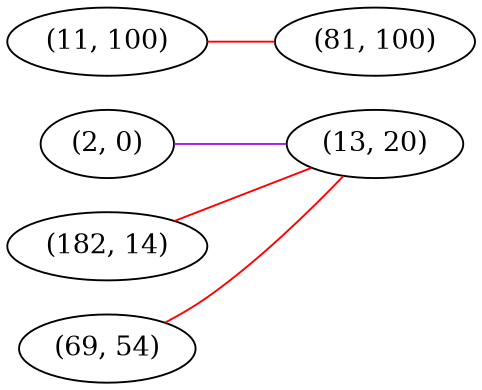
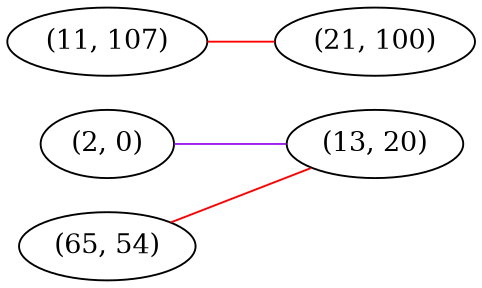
(107, 42) -> (107, 42)
(375, 42) -> (375, 42)
(107, 246) -> none
(107, 349) -> (107, 246)
